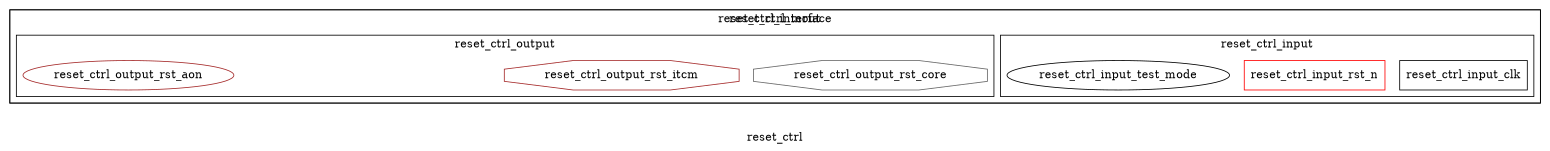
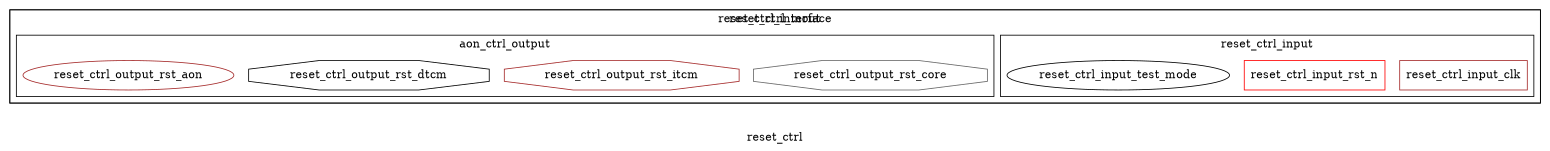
(505, 45) -> (505, 45)
none -> (369, 75)
(1464, 75) -> (1464, 75)
